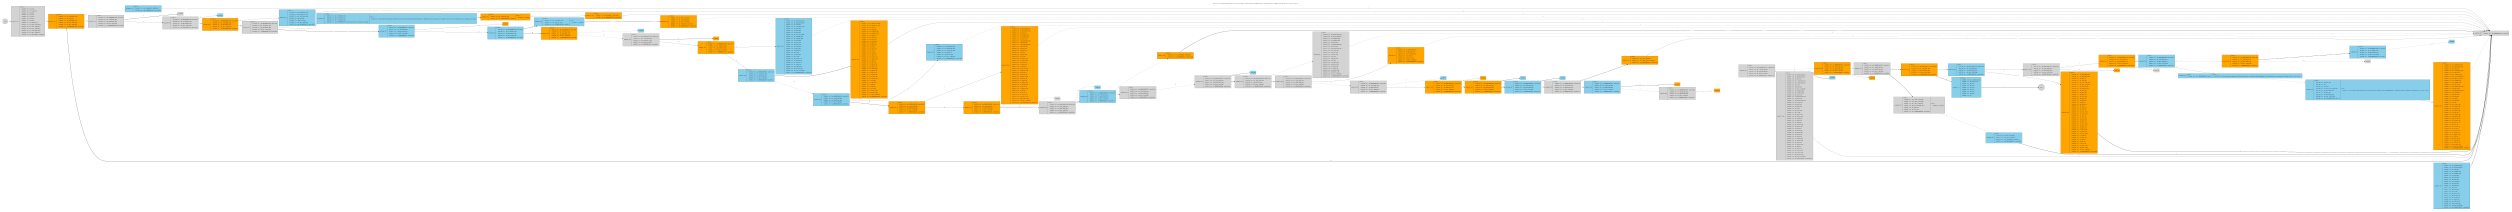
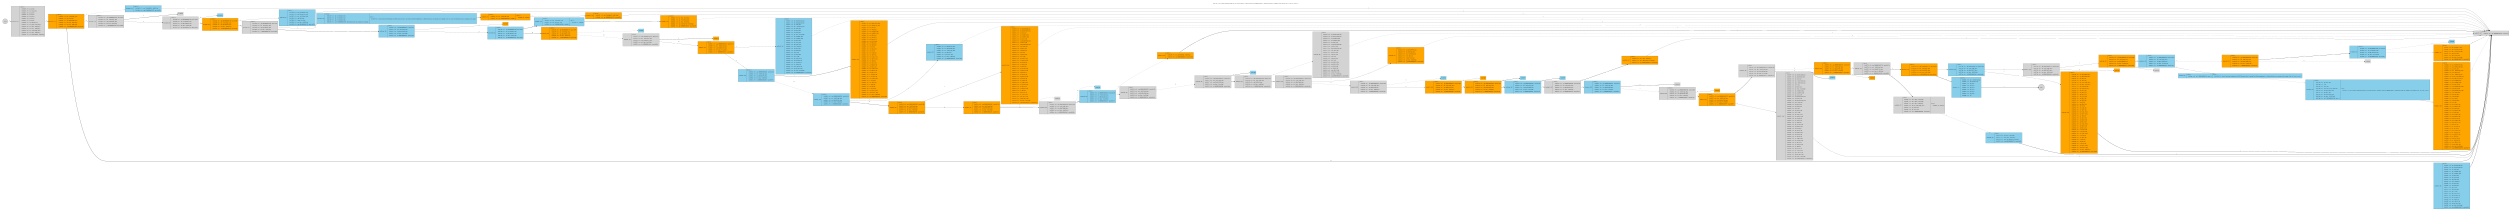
none -> (2452, 53)
(1677, 84) -> (1677, 84)
none -> (1717, 100)
